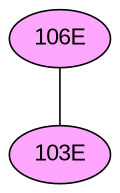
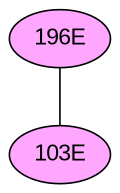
(60, 39) -> (60, 39)
